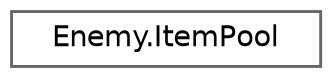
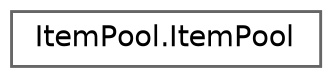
(166, 39) -> (166, 39)
